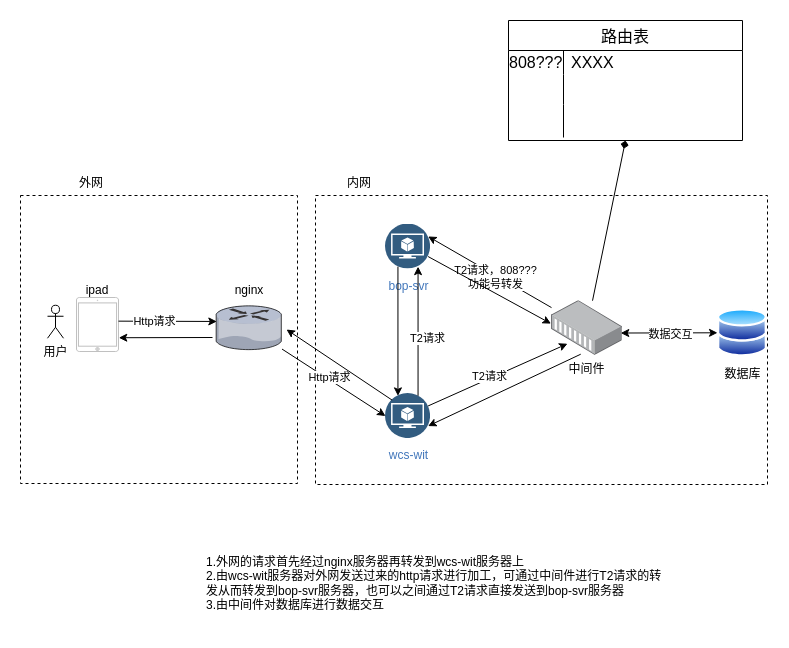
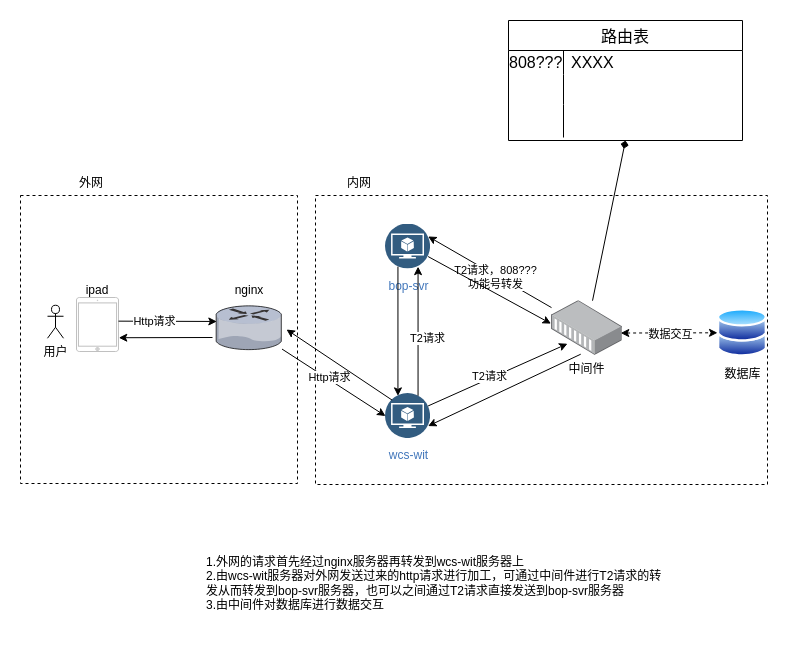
(639, 333) -> (639, 333)
